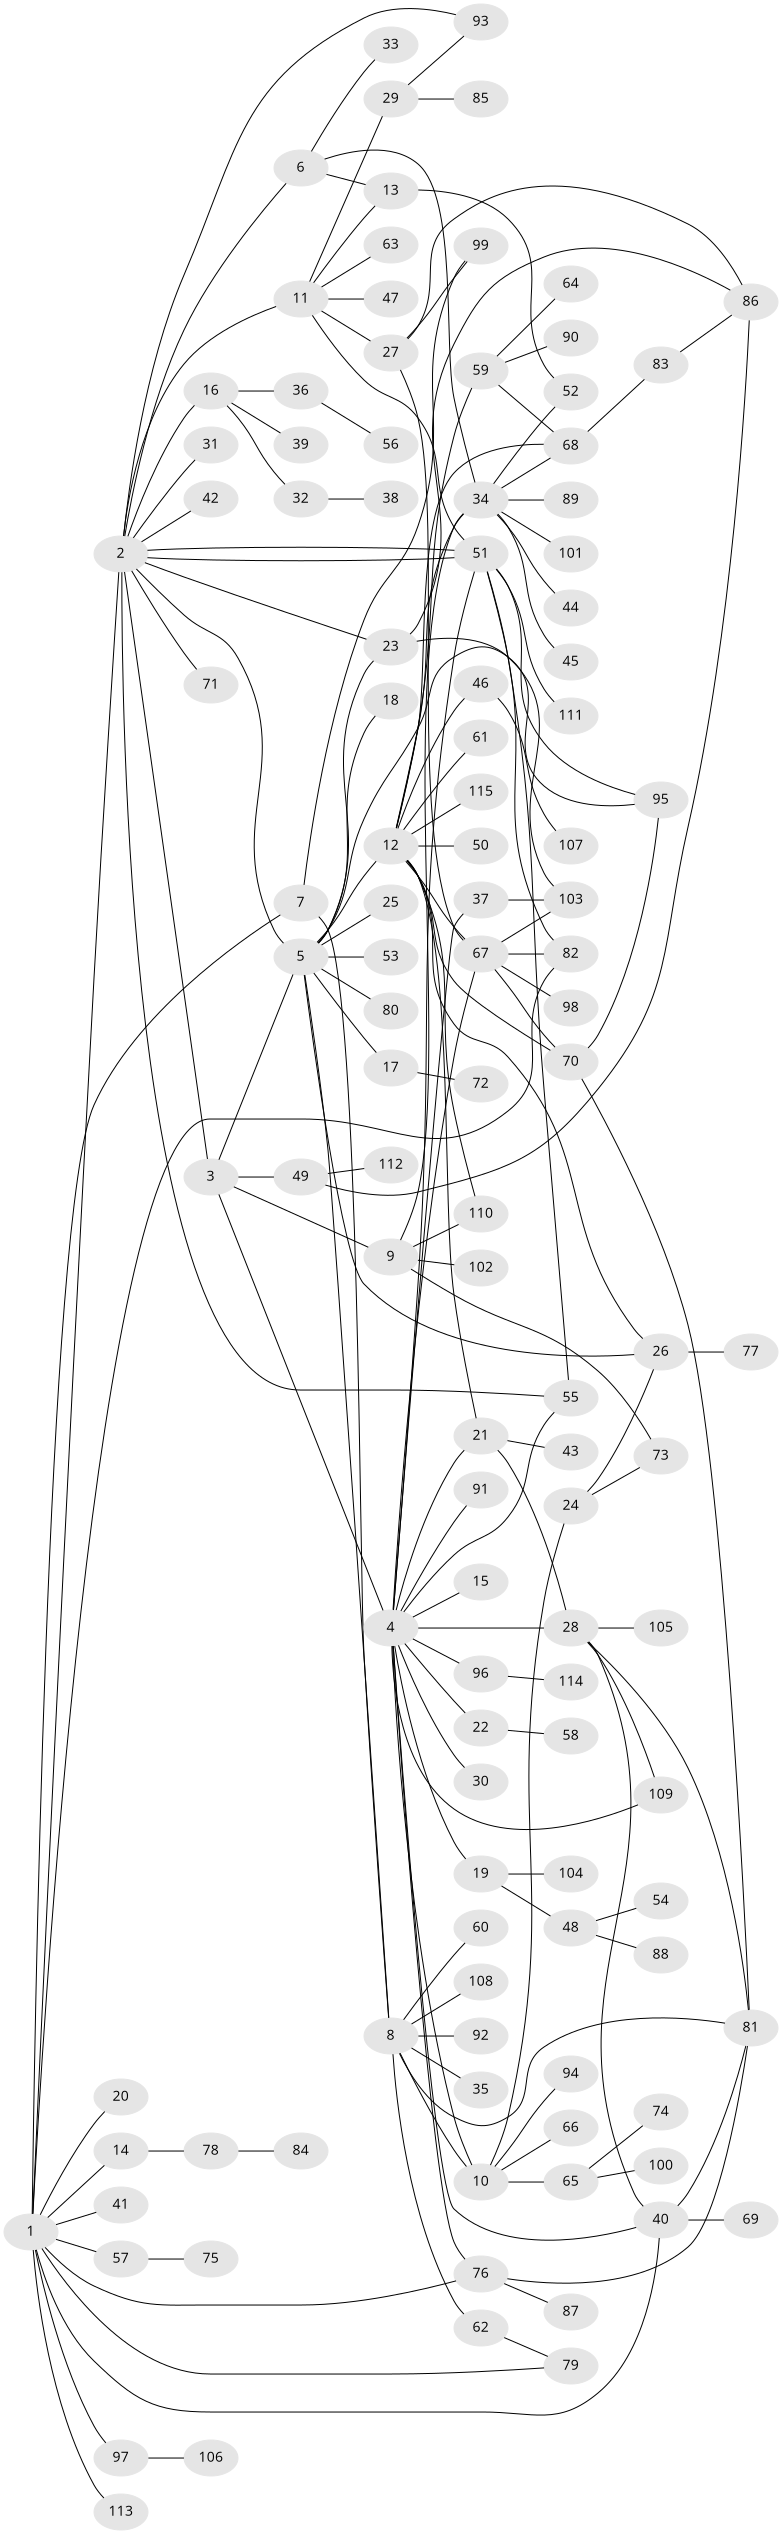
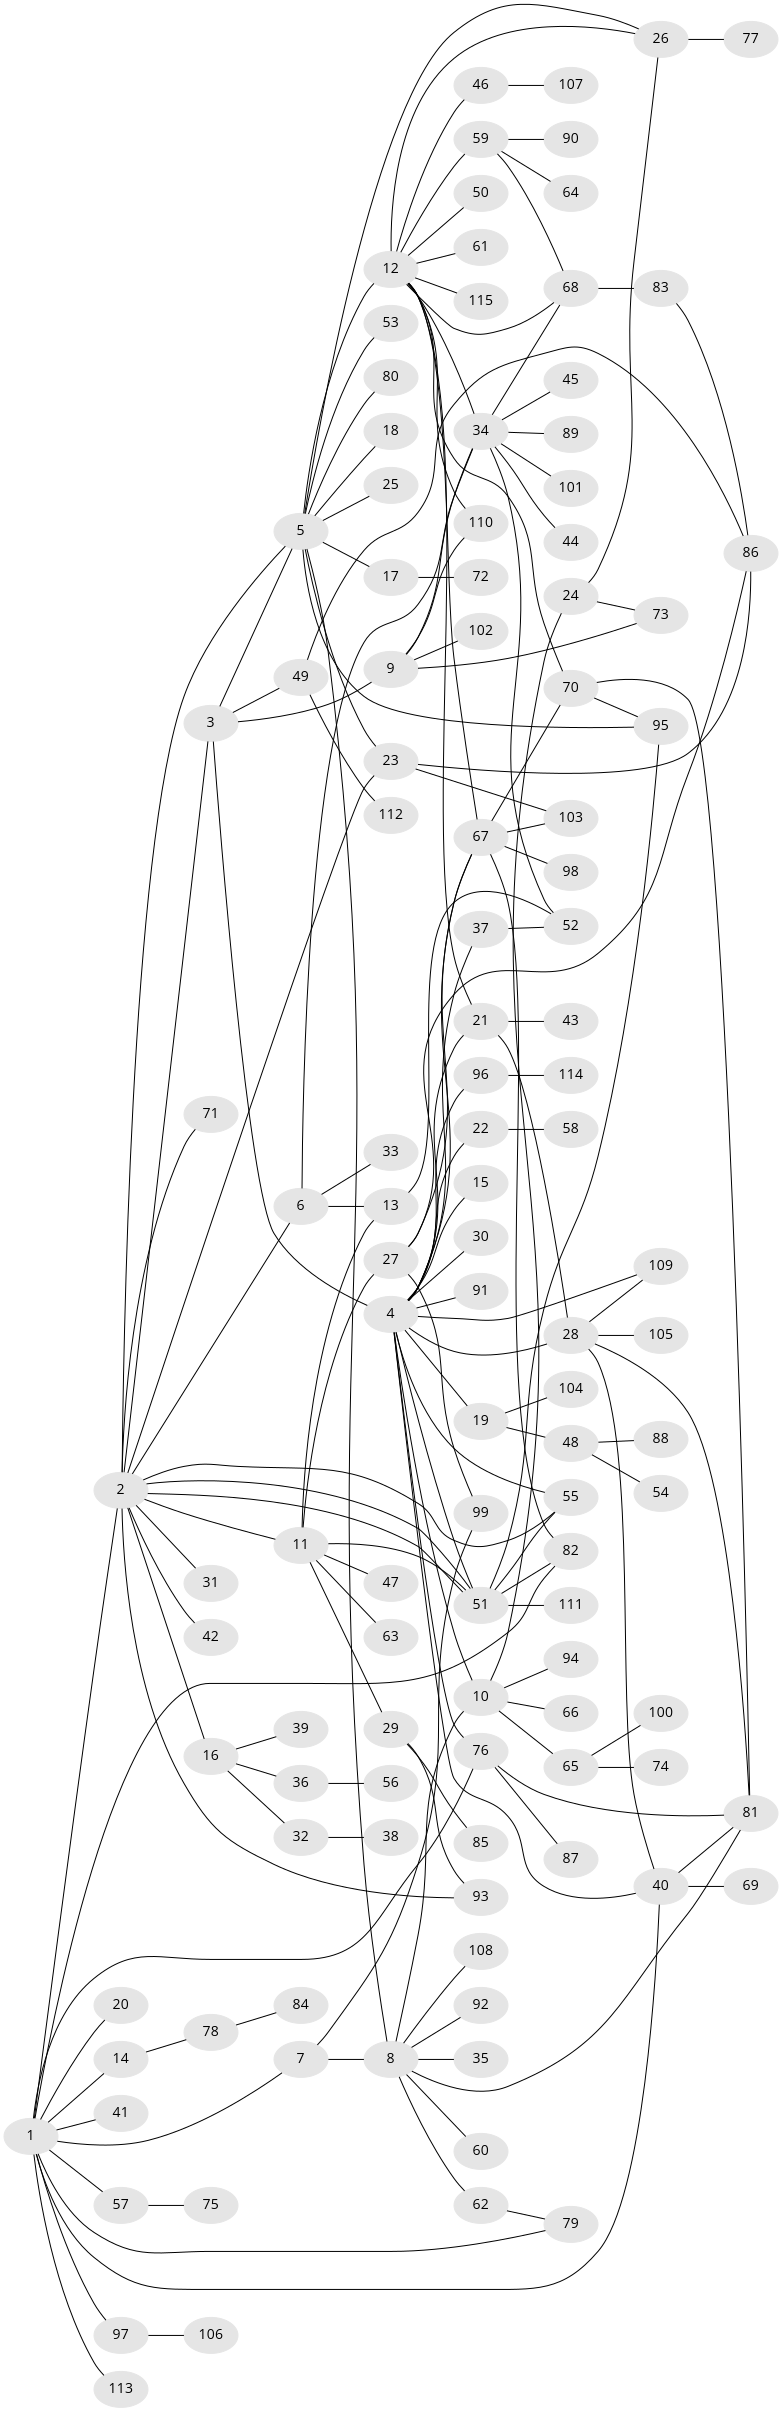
(526, 900) -> (526, 928)
